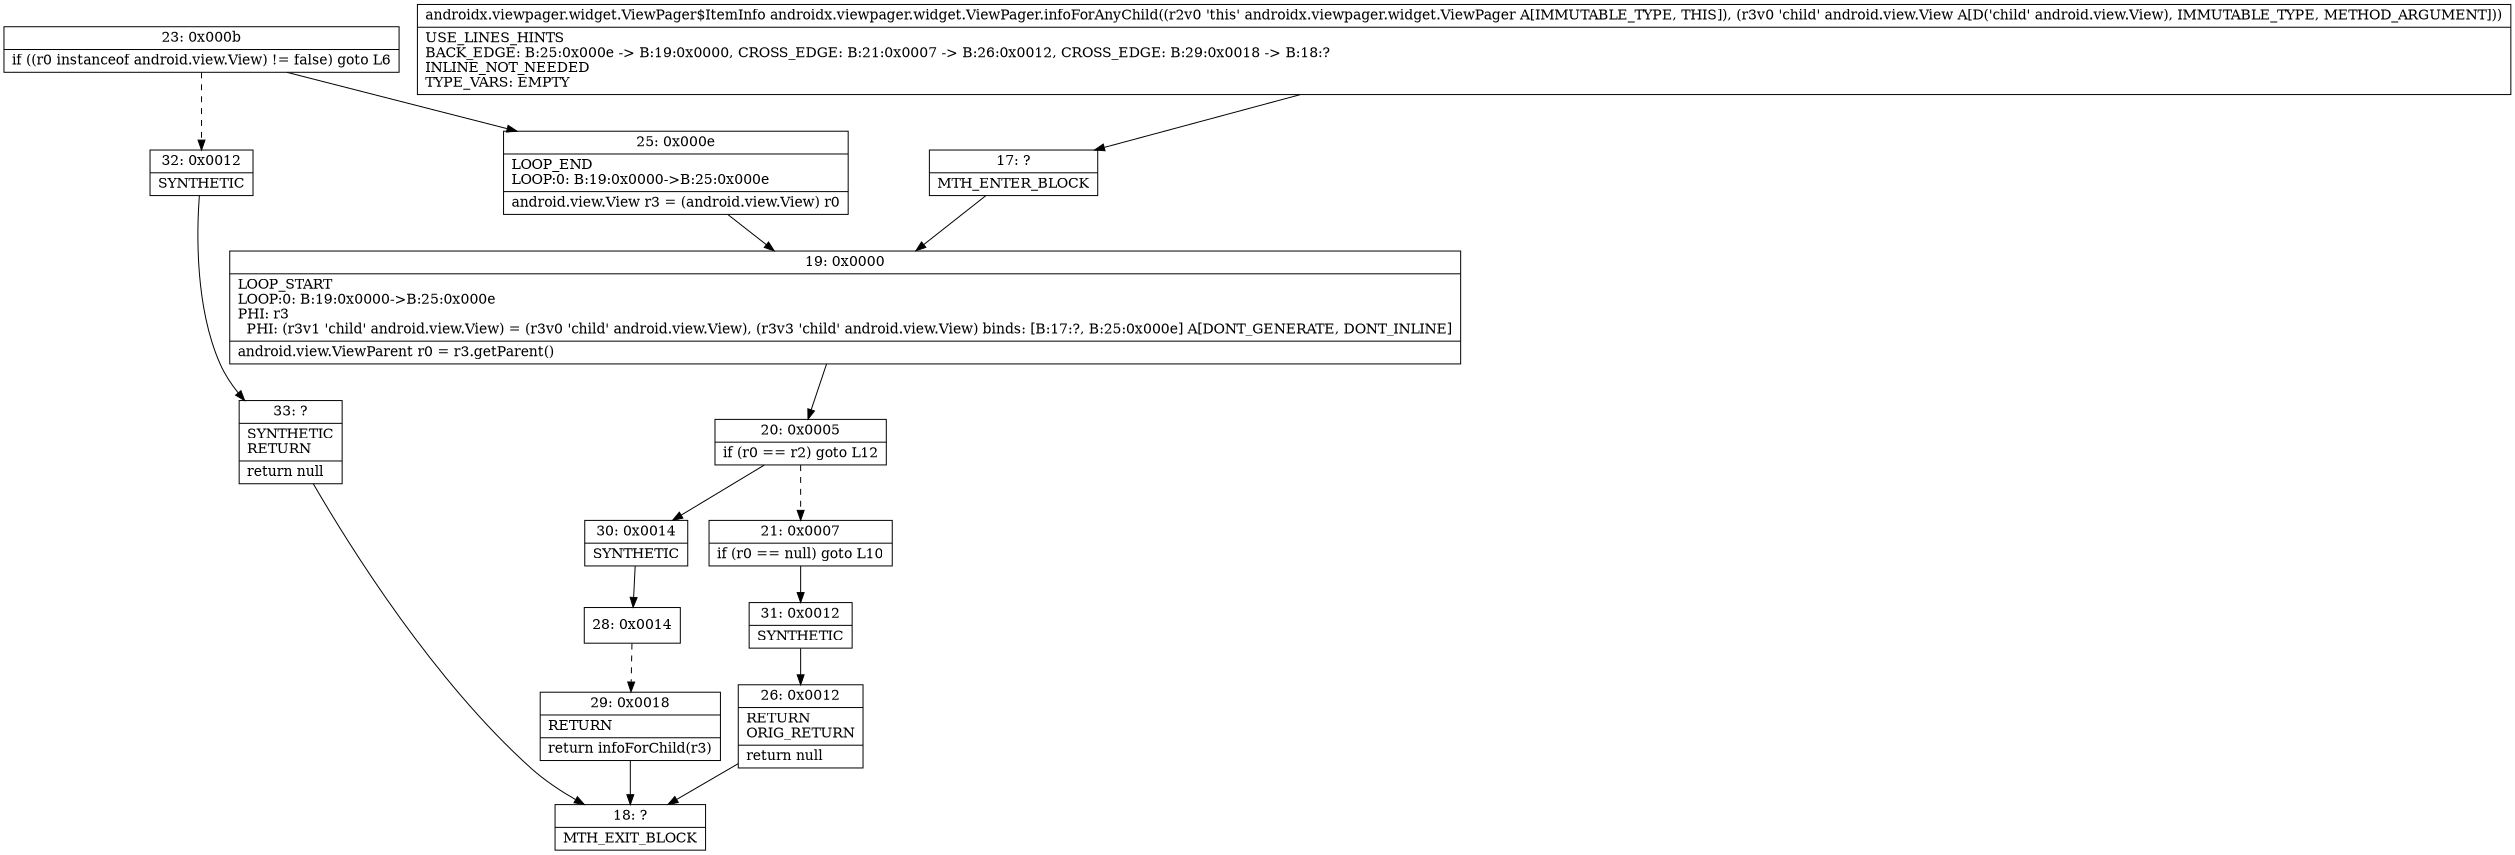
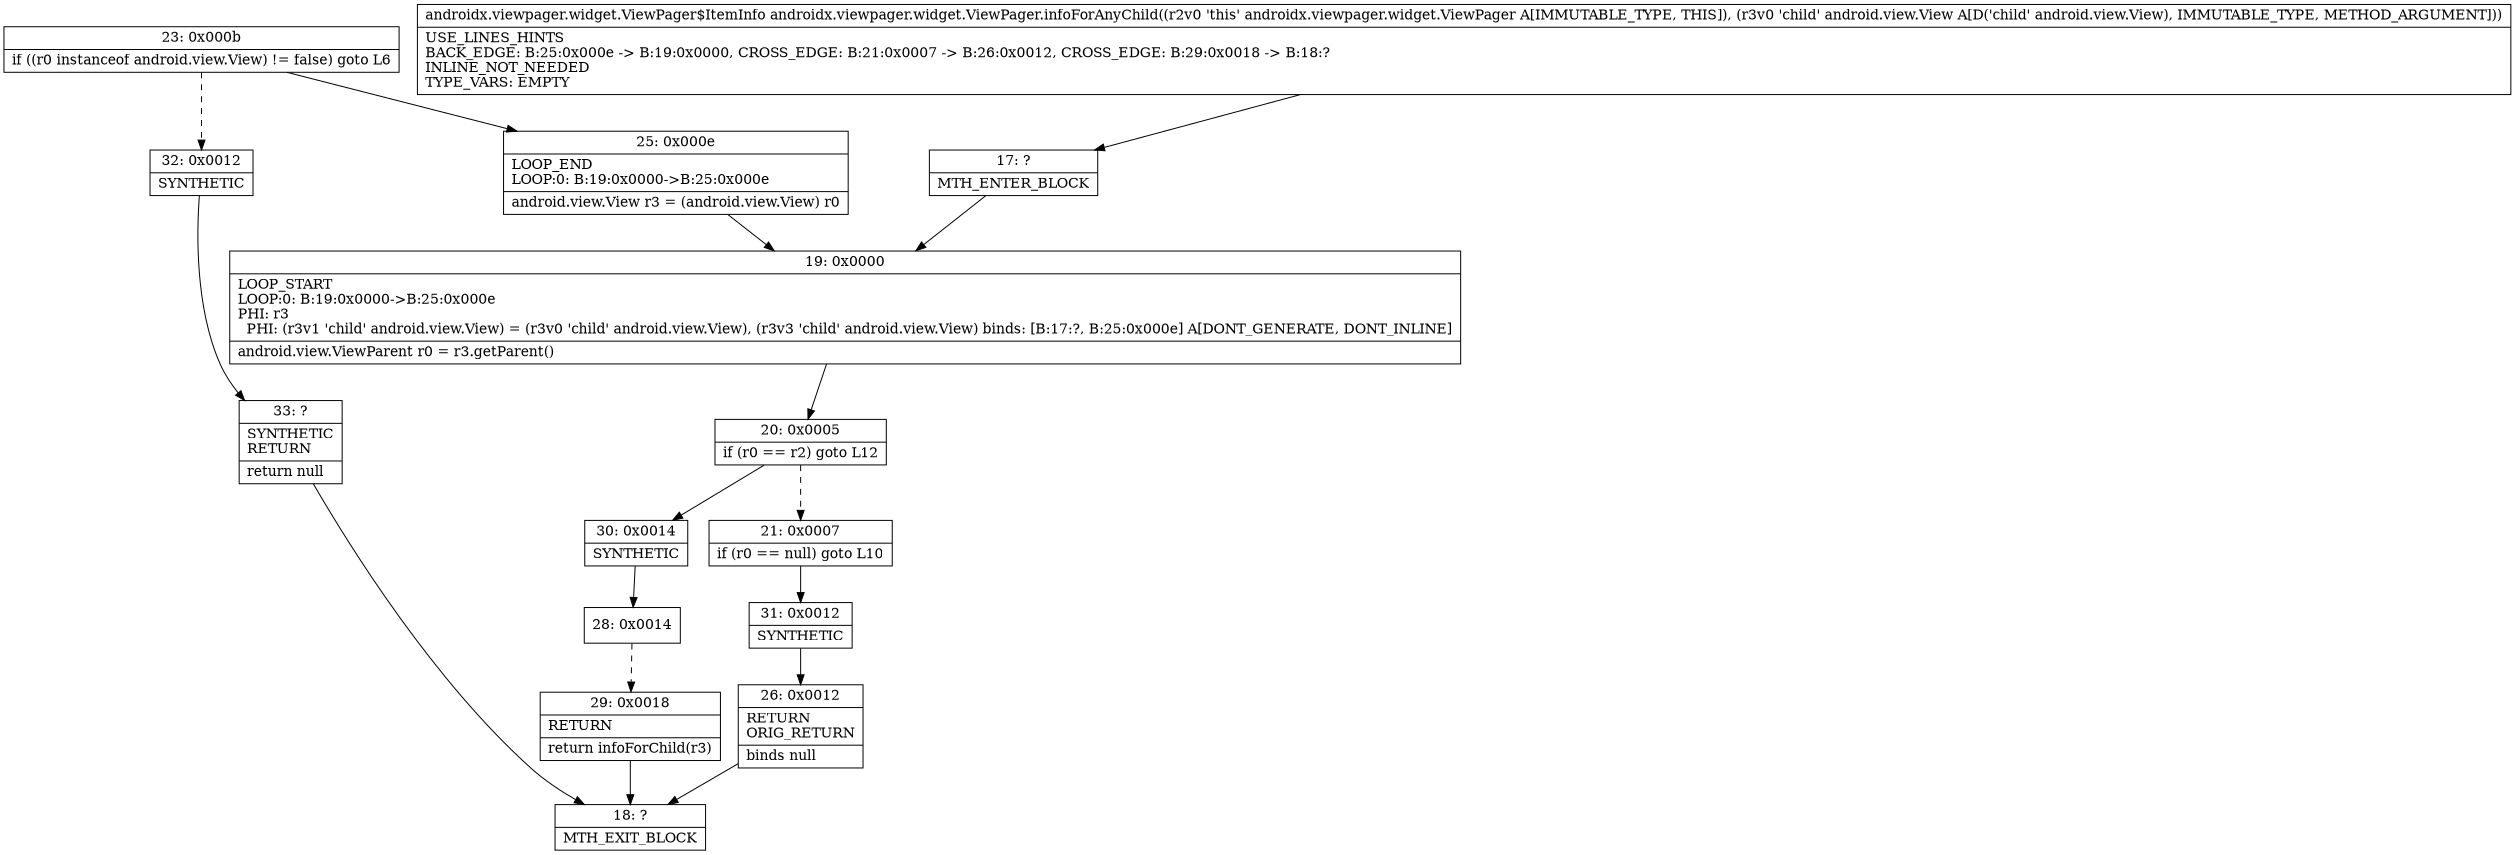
(785, 756) -> (781, 756)
